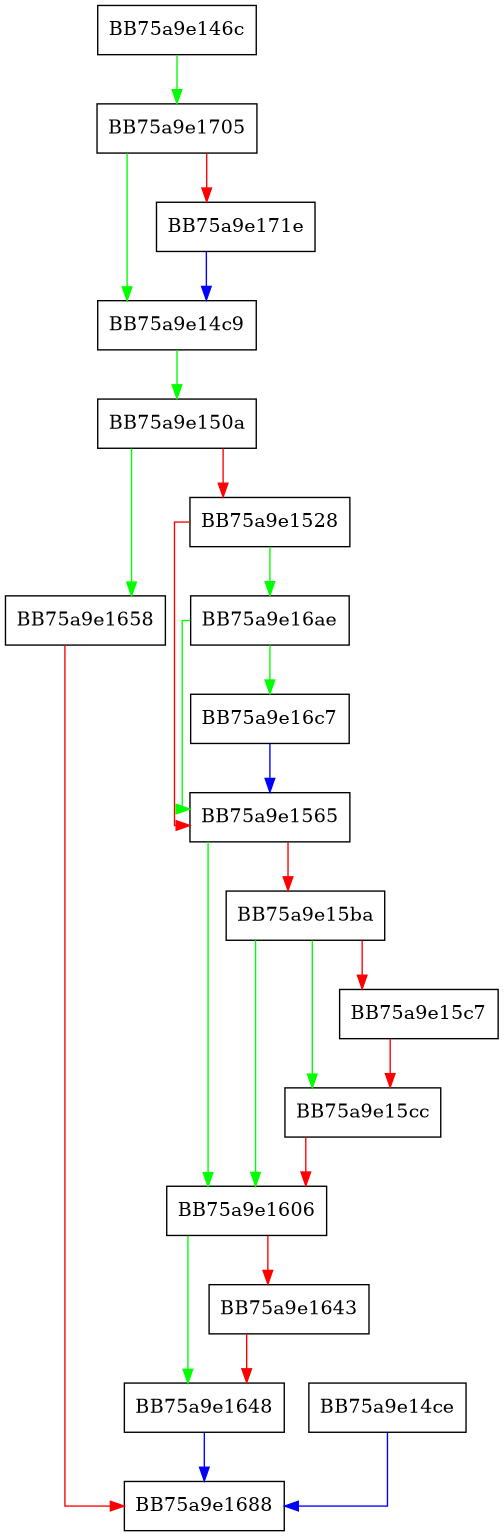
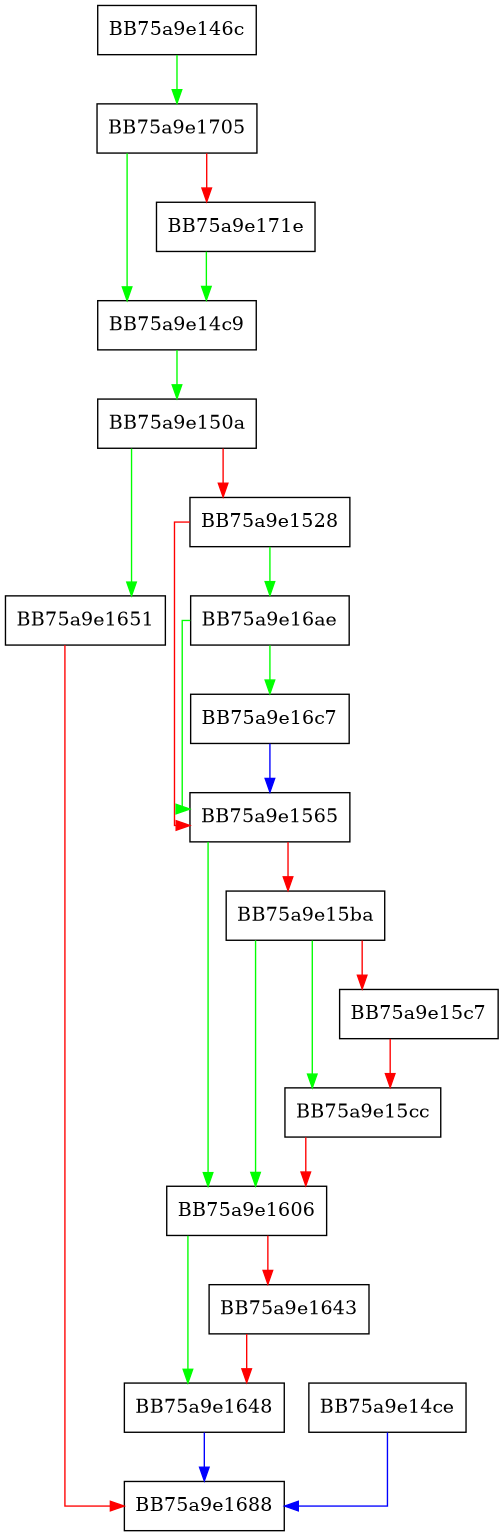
(206, 269) -> (206, 269)
(85, 620) -> (85, 620)
